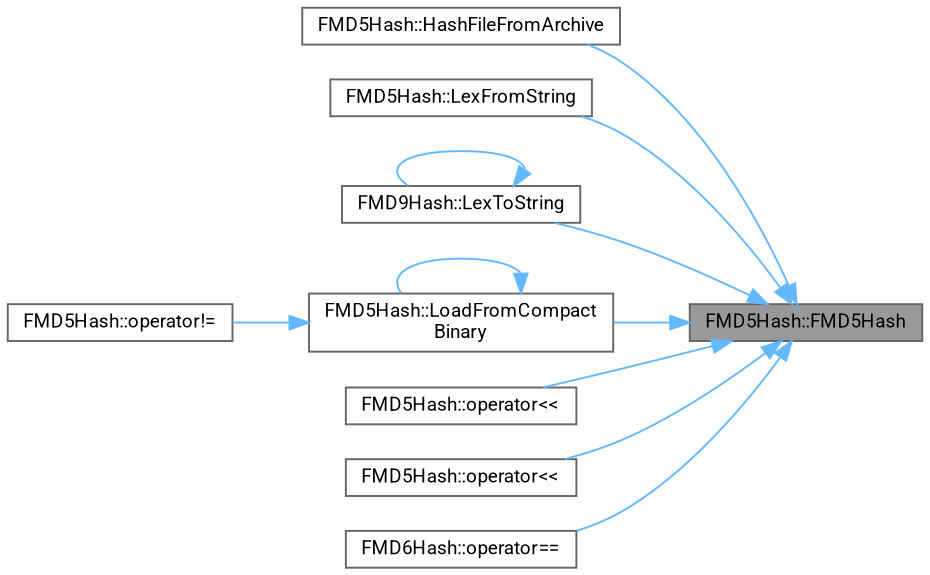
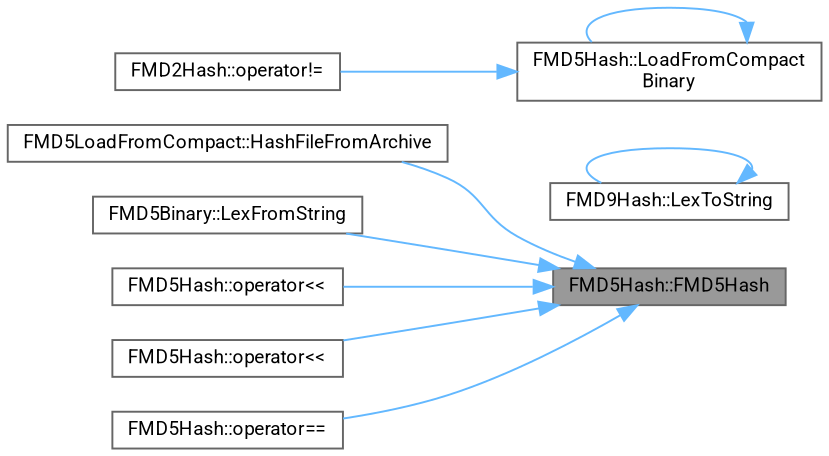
(461, 26) -> (228, 143)
(461, 98) -> (228, 215)
(655, 254) -> none
(120, 323) -> (228, 72)
(642, 323) -> none
(461, 549) -> (228, 430)
